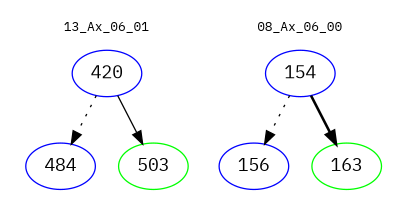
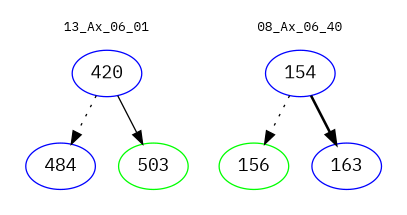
(300, 28) -> (300, 28)
(254, 166) -> (254, 166)
(347, 166) -> (347, 166)
